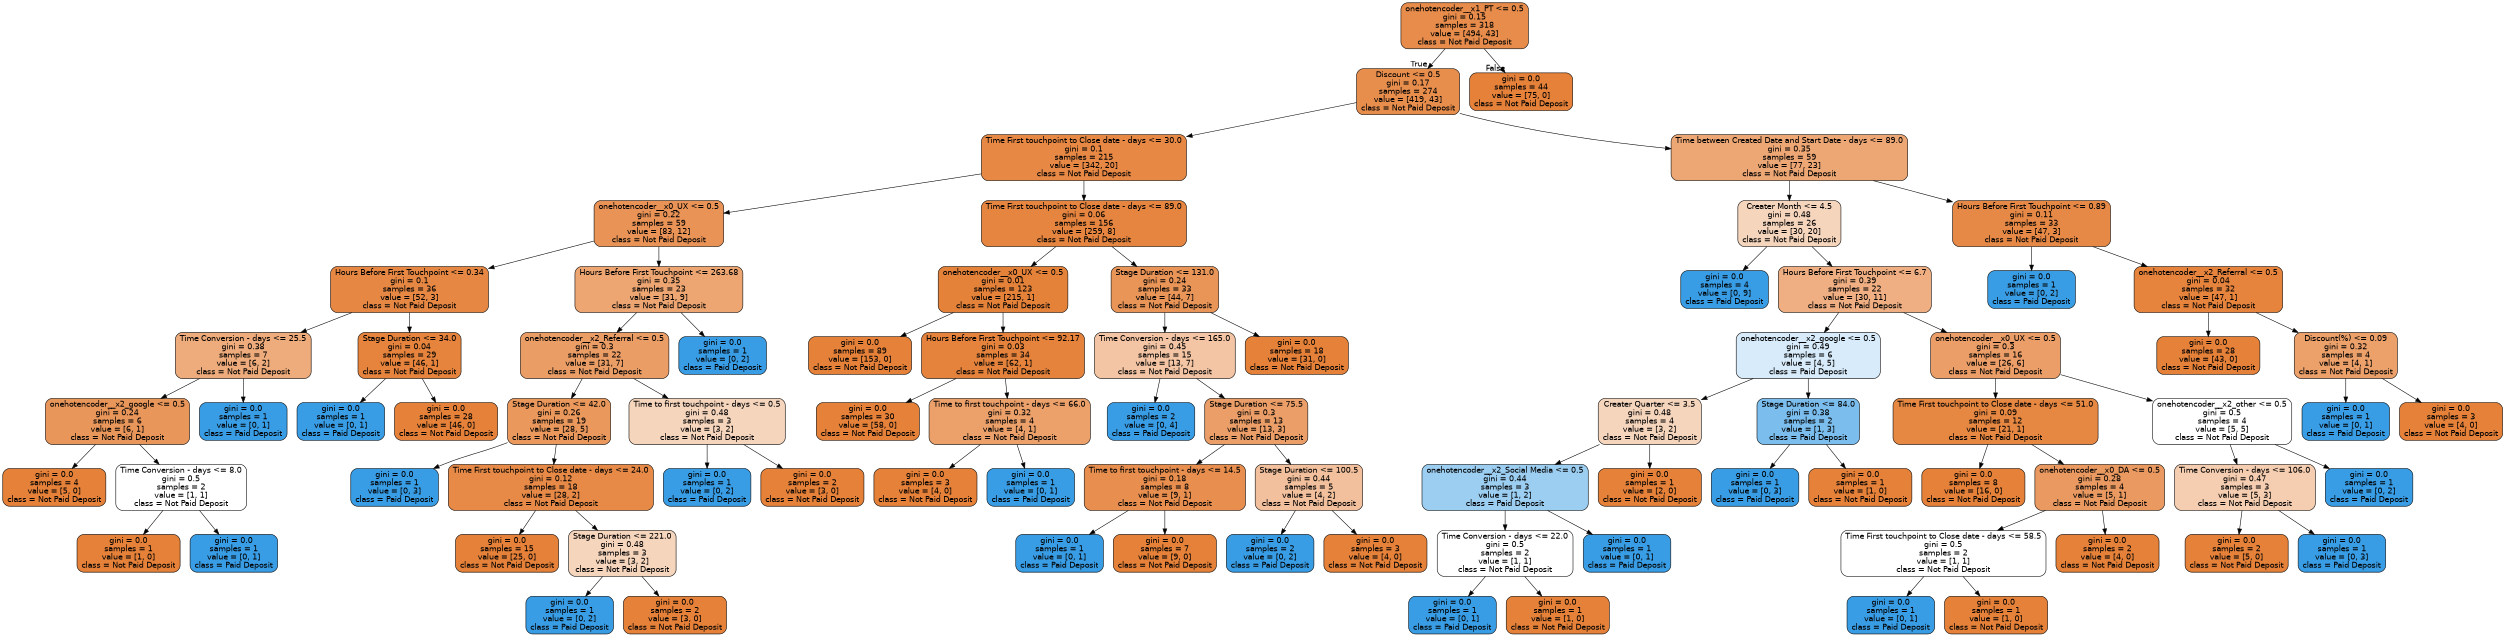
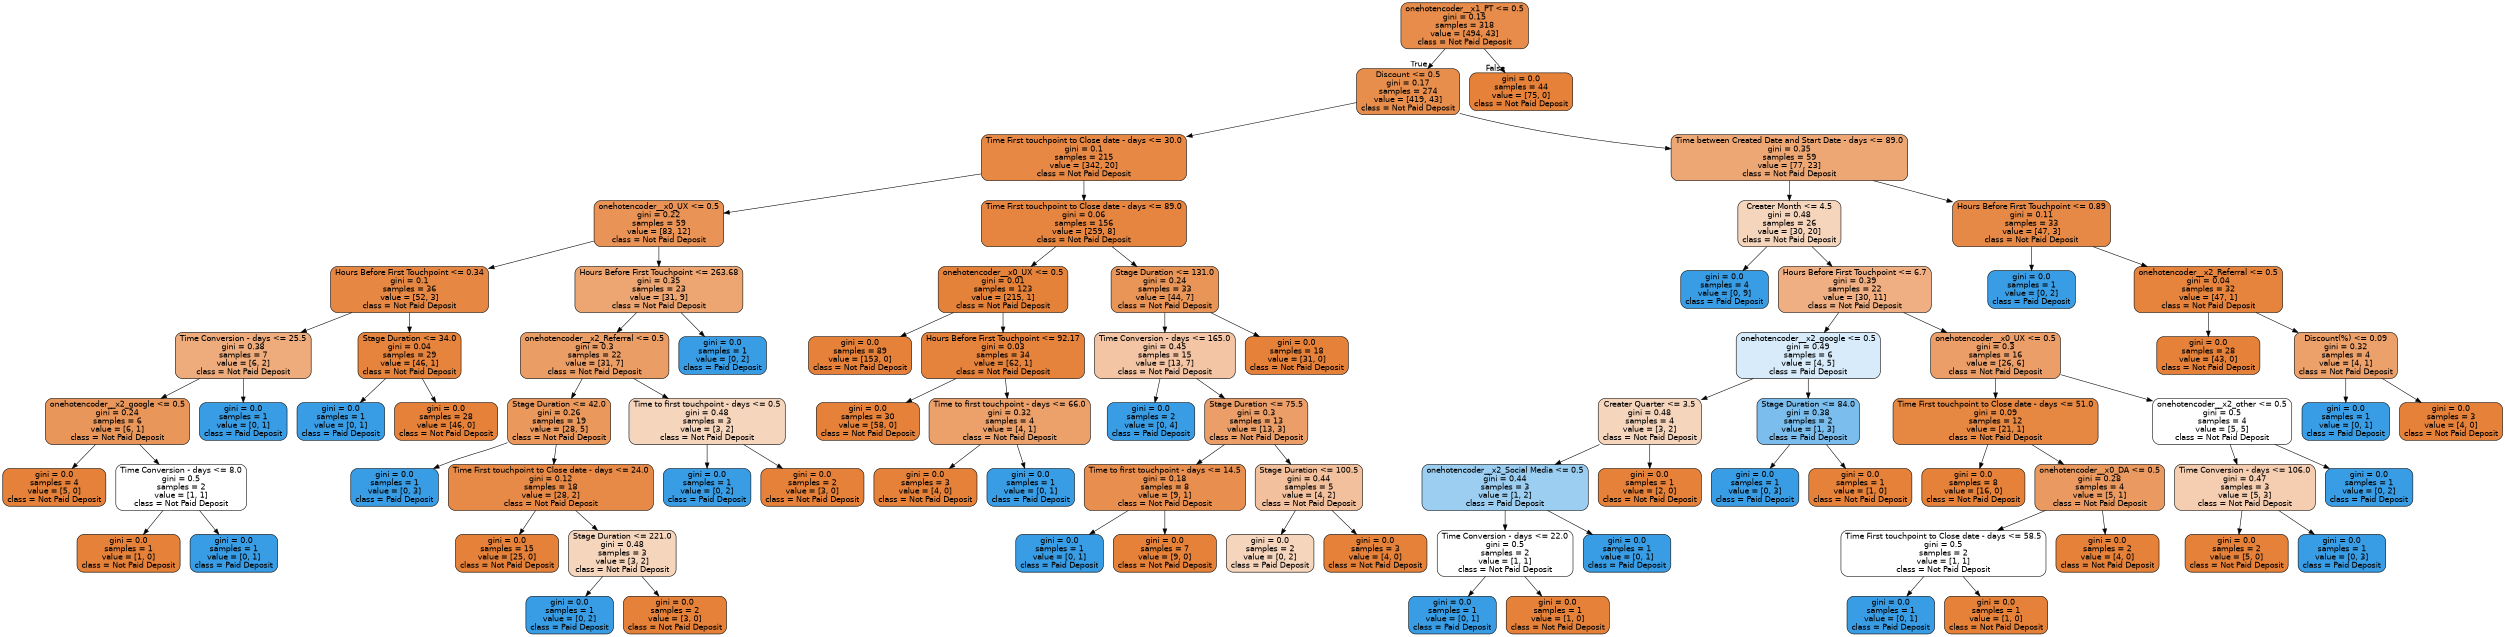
(1270, 553) -> (1270, 553)
